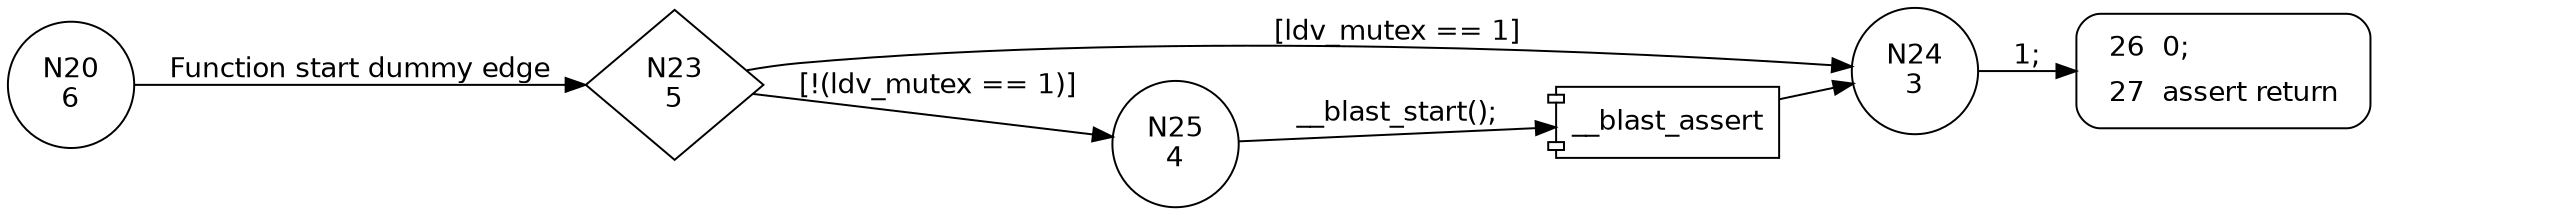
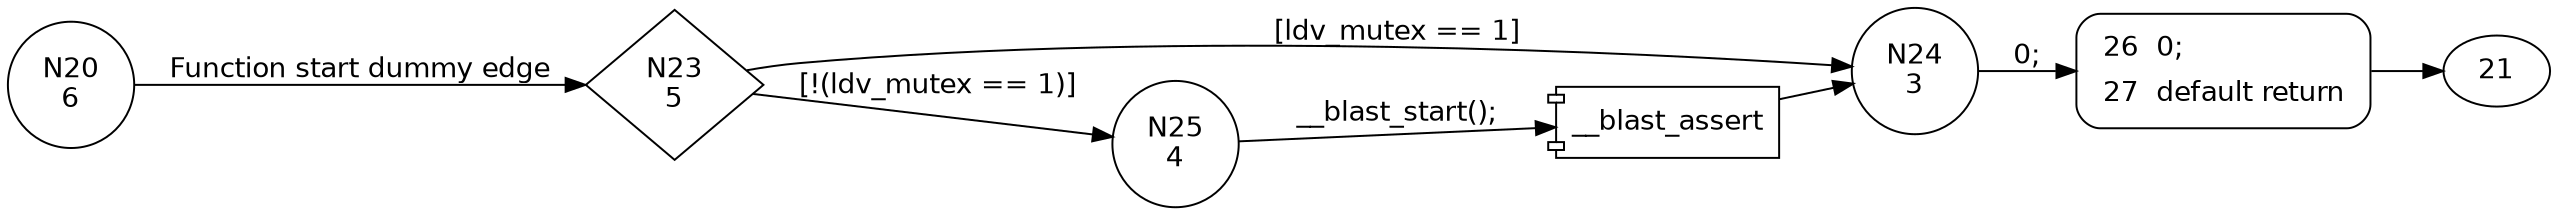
(2027, 56) -> (2027, 56)
none -> (2497, 71)
(2251, 93) -> (2251, 93)
